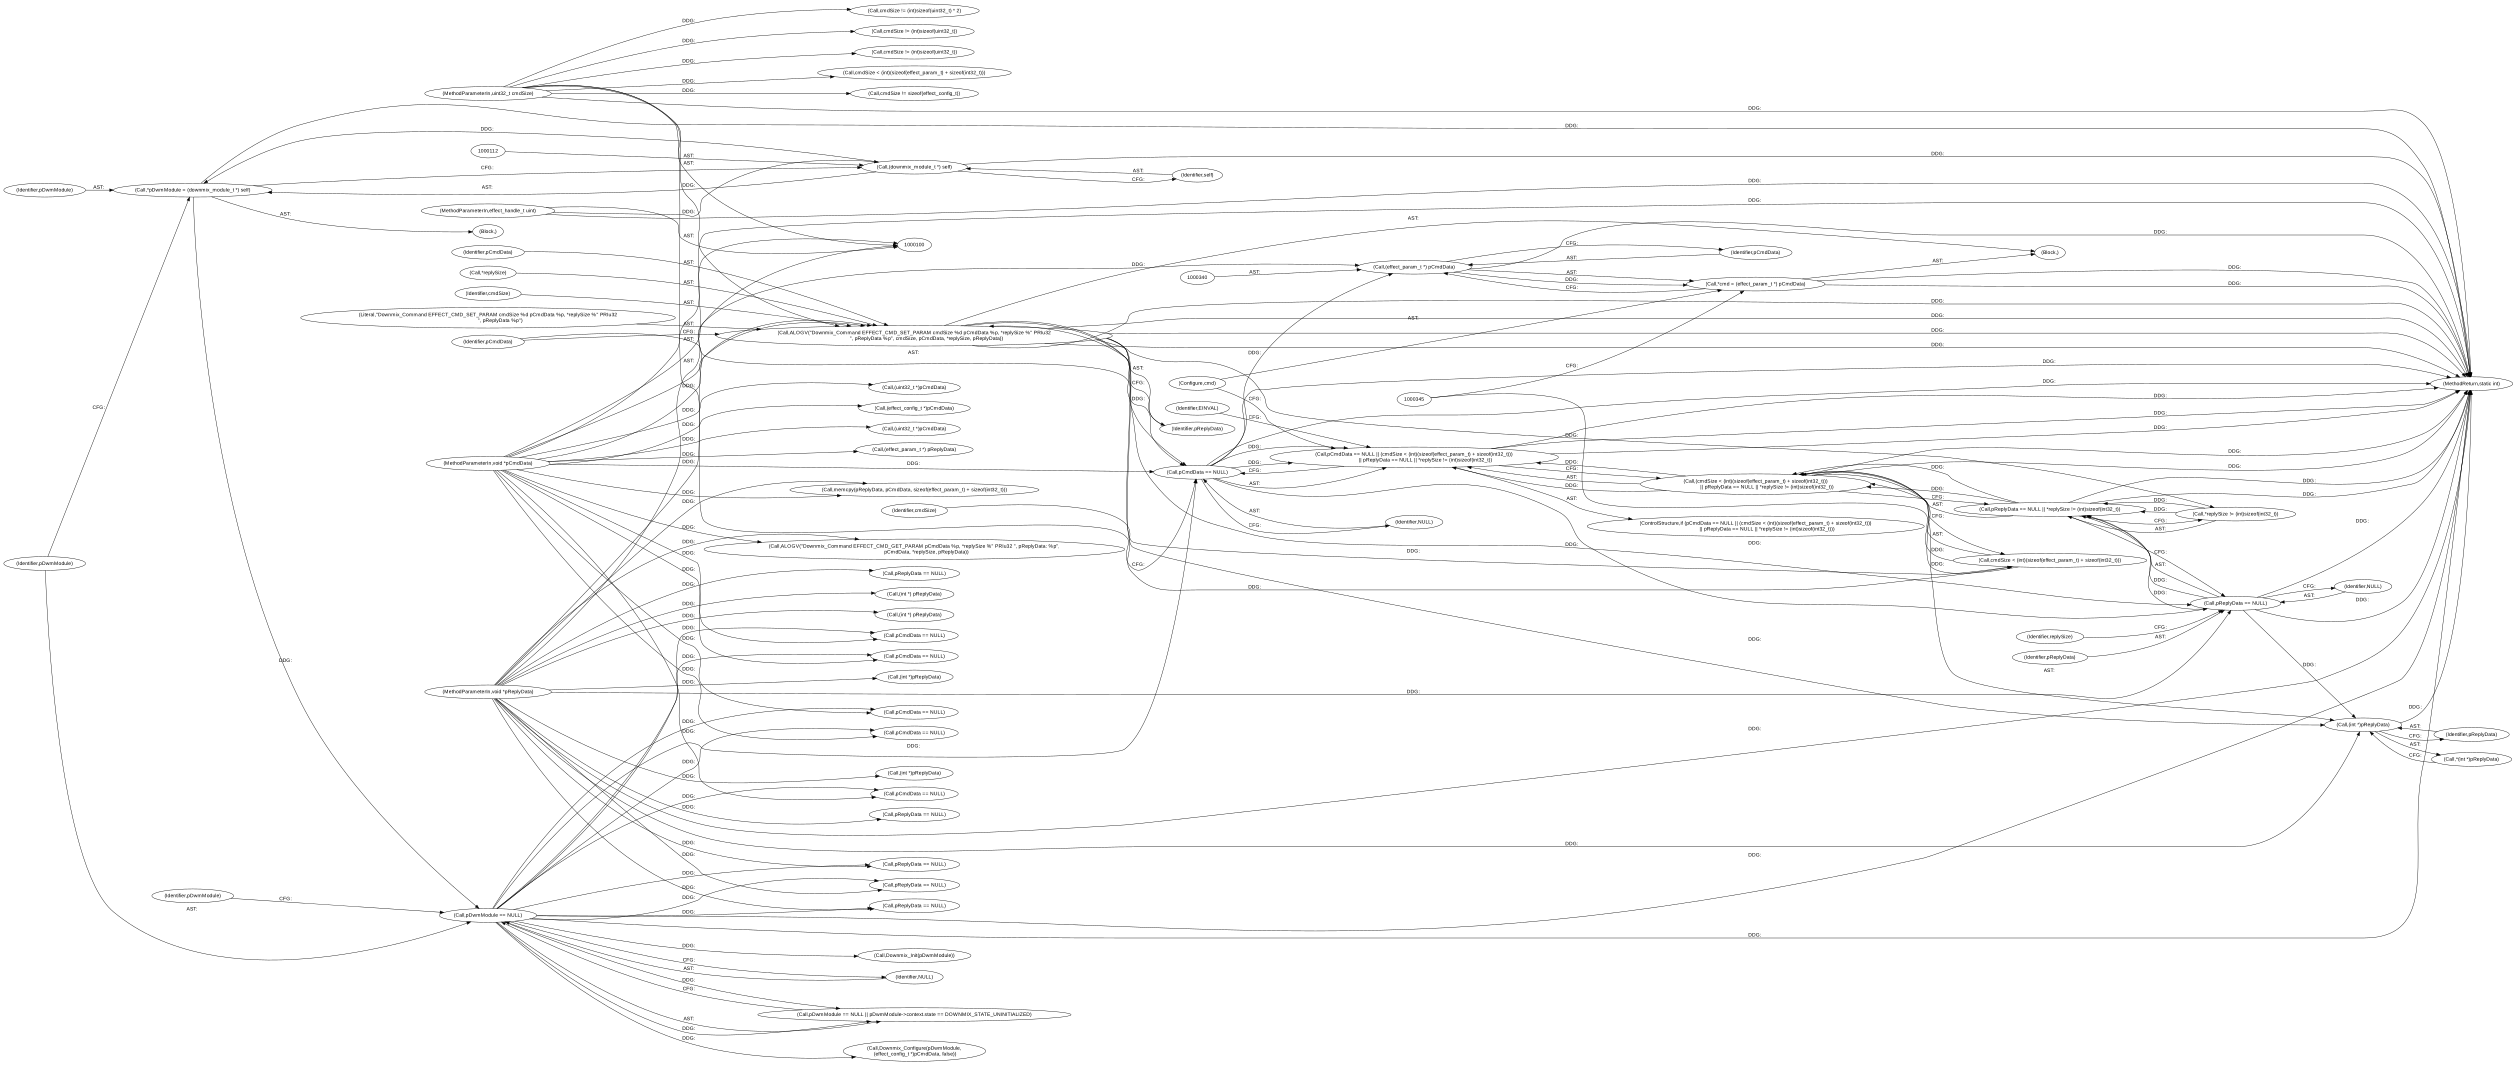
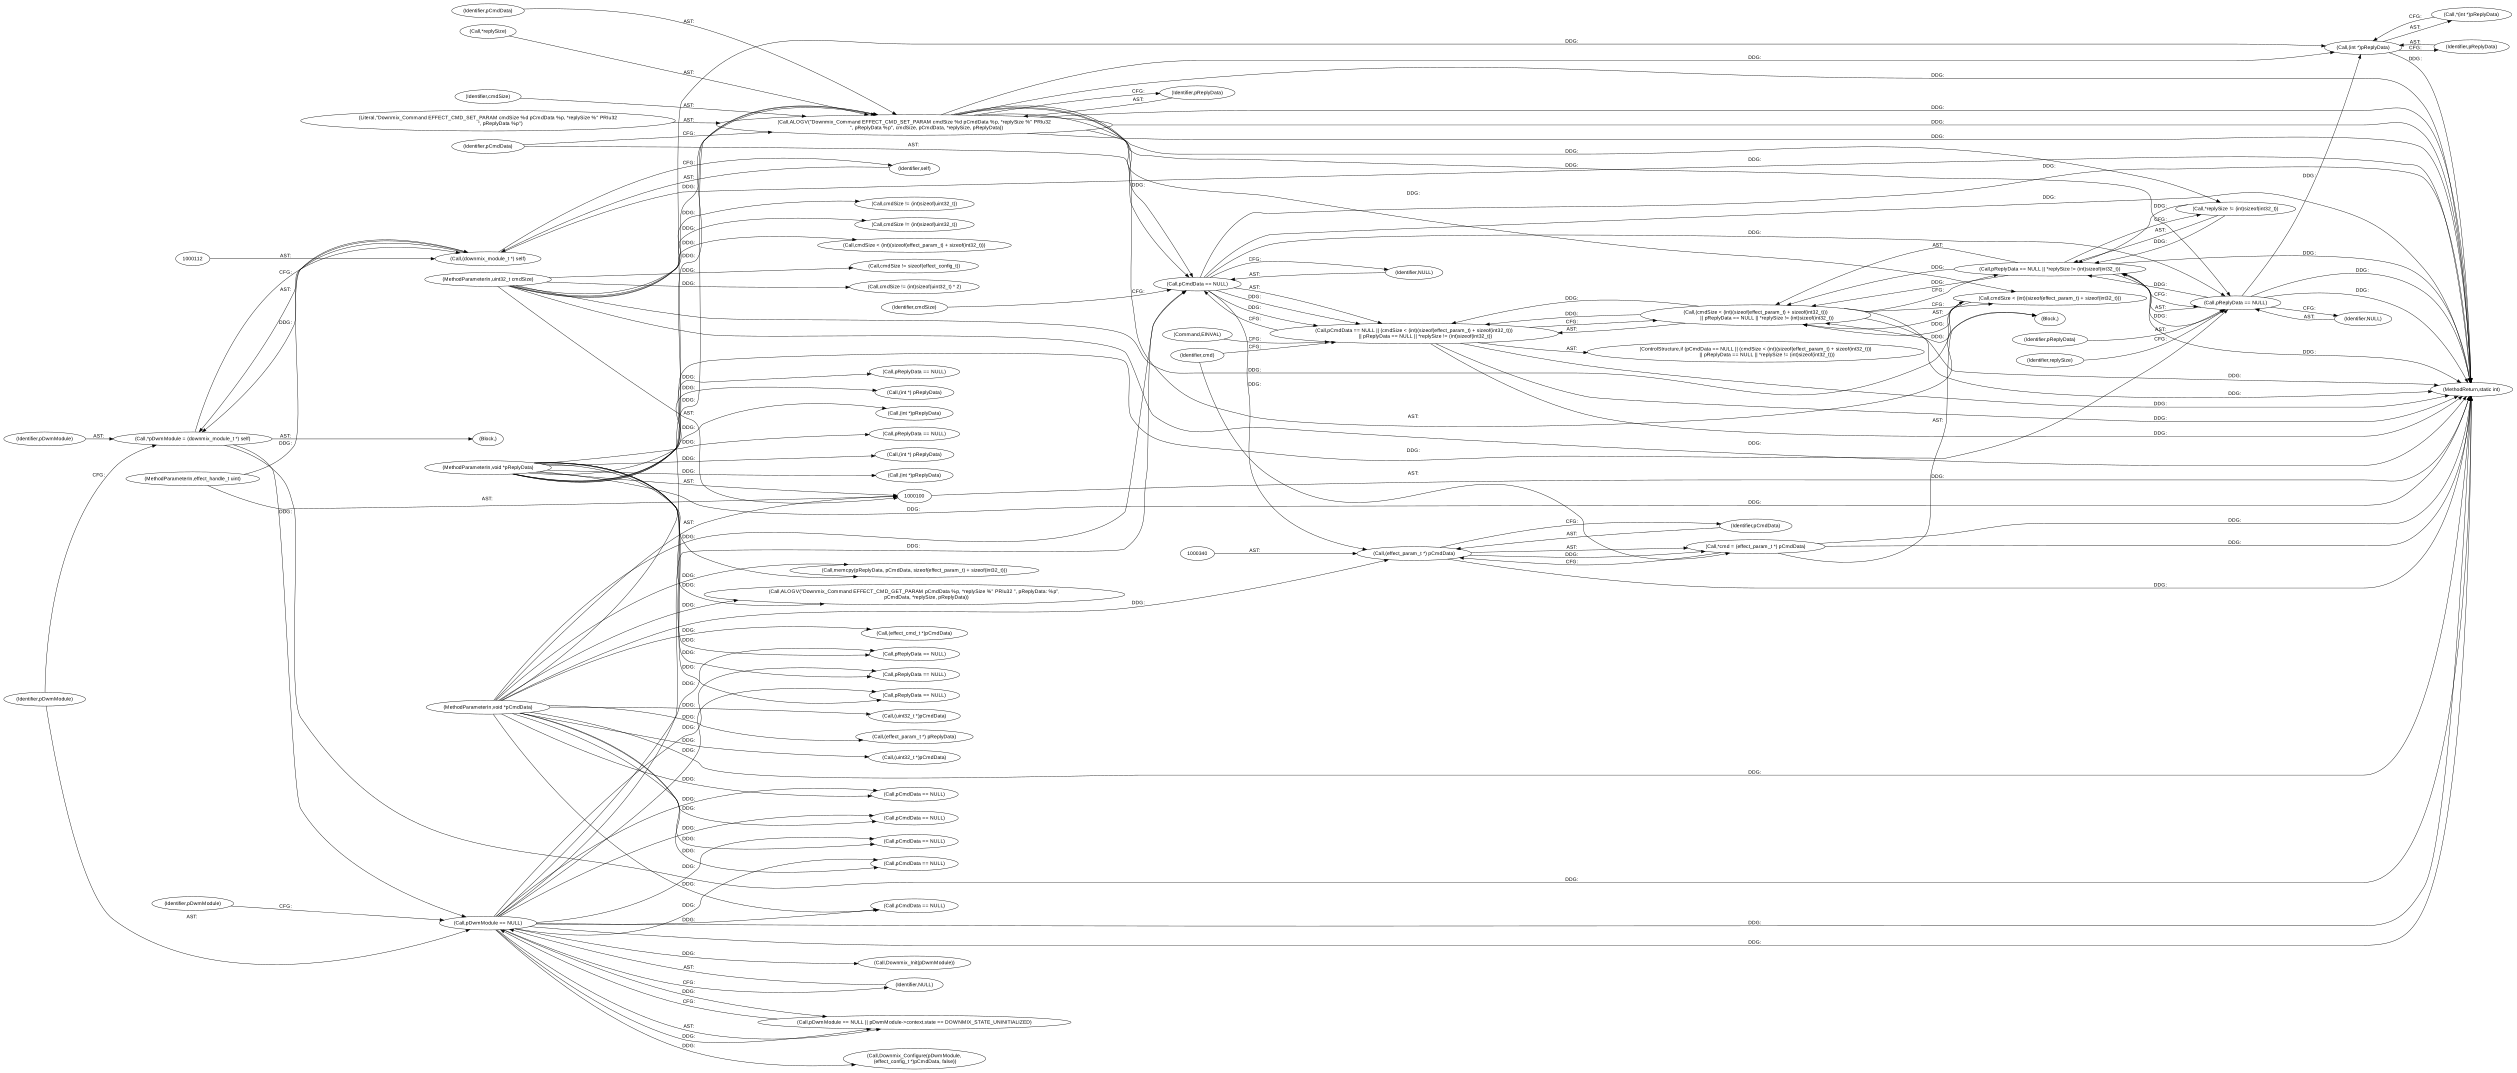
(1573, 188) -> (1721, 480)
(1197, 383) -> (1197, 355)
(1414, 399) -> none
(914, 408) -> (914, 633)
(1197, 408) -> (1197, 335)
